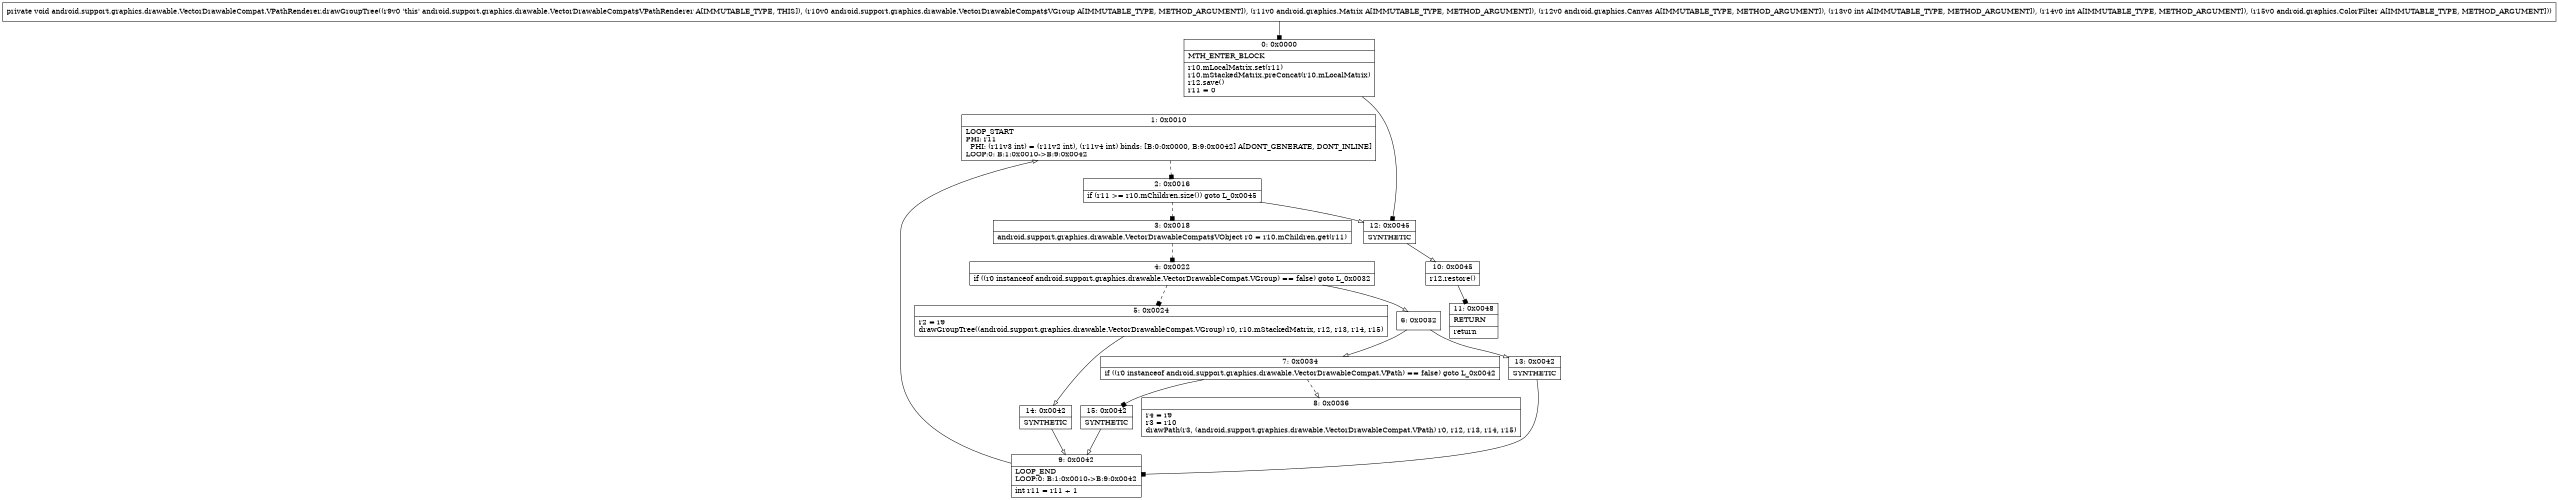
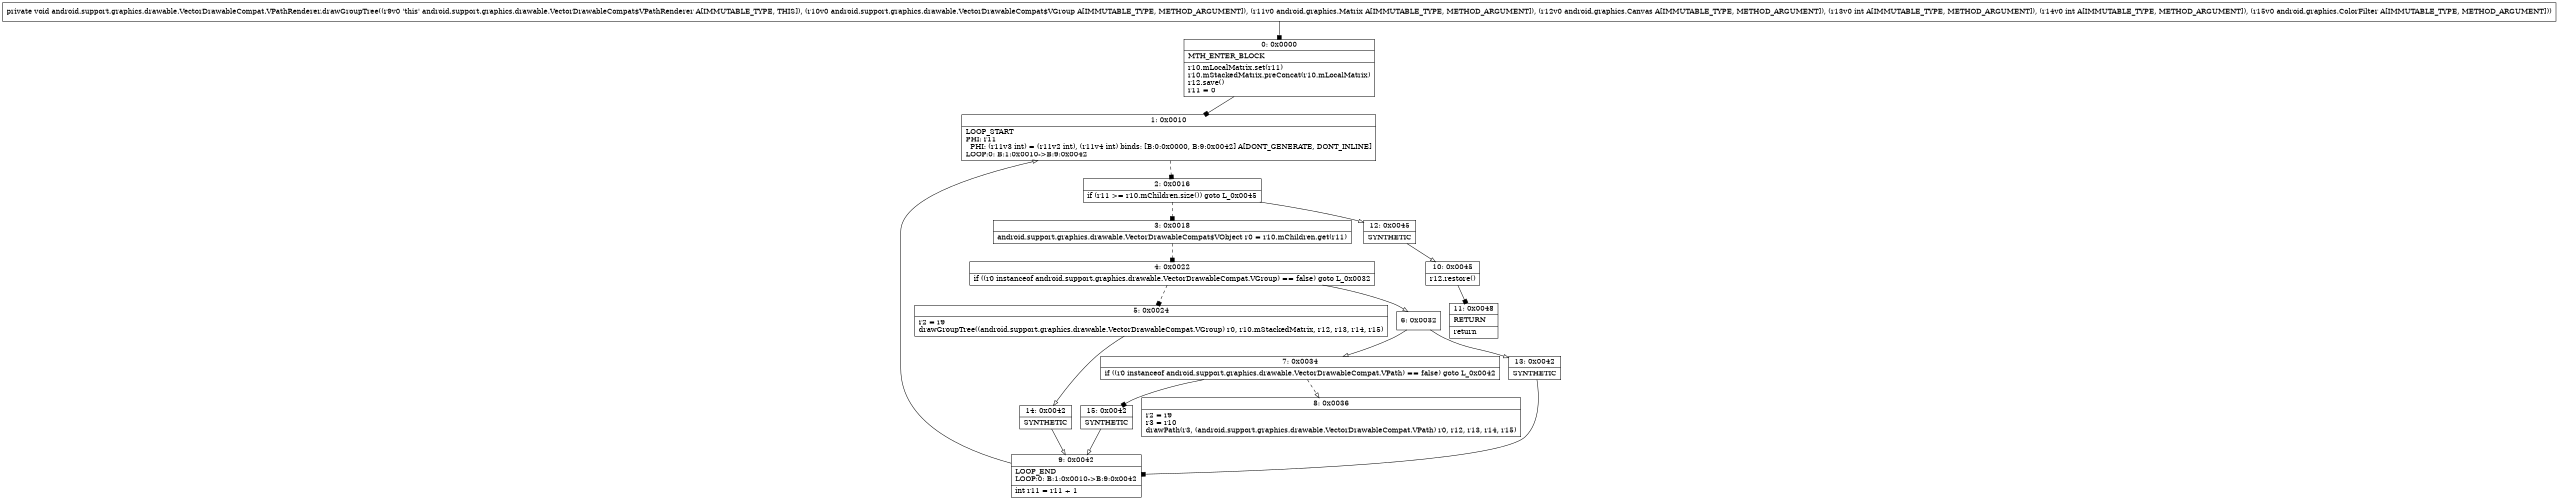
(1394, 151) -> (1221, 104)
(1159, 416) -> (1159, 416)
